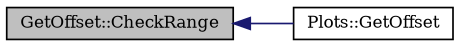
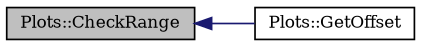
(120, 23) -> (101, 23)
